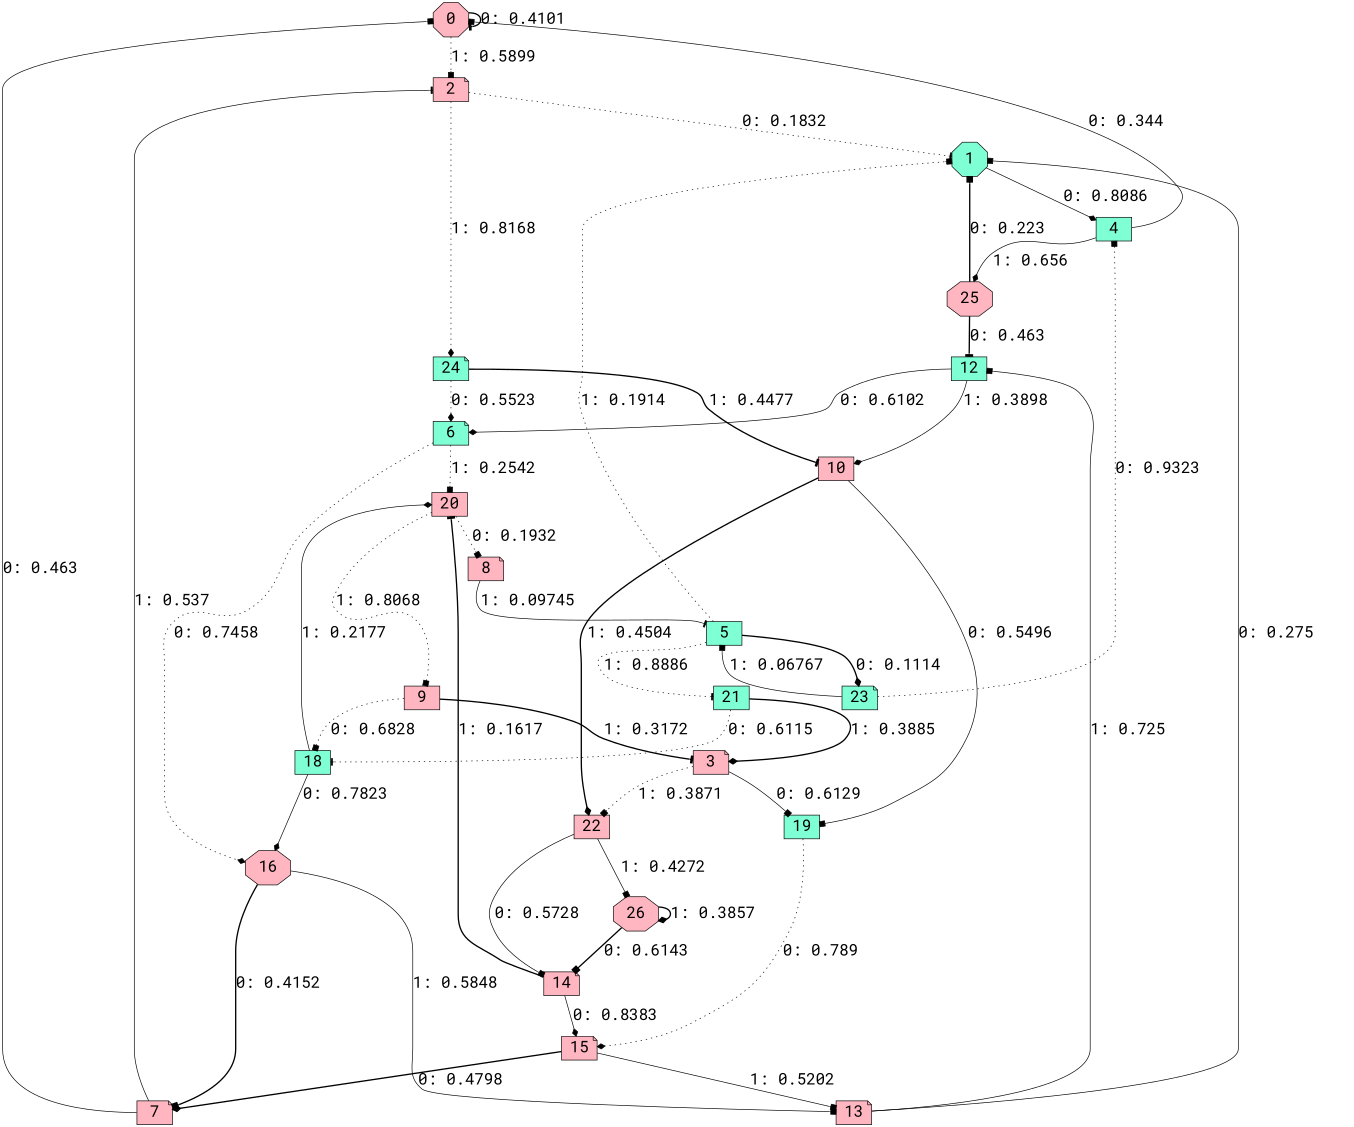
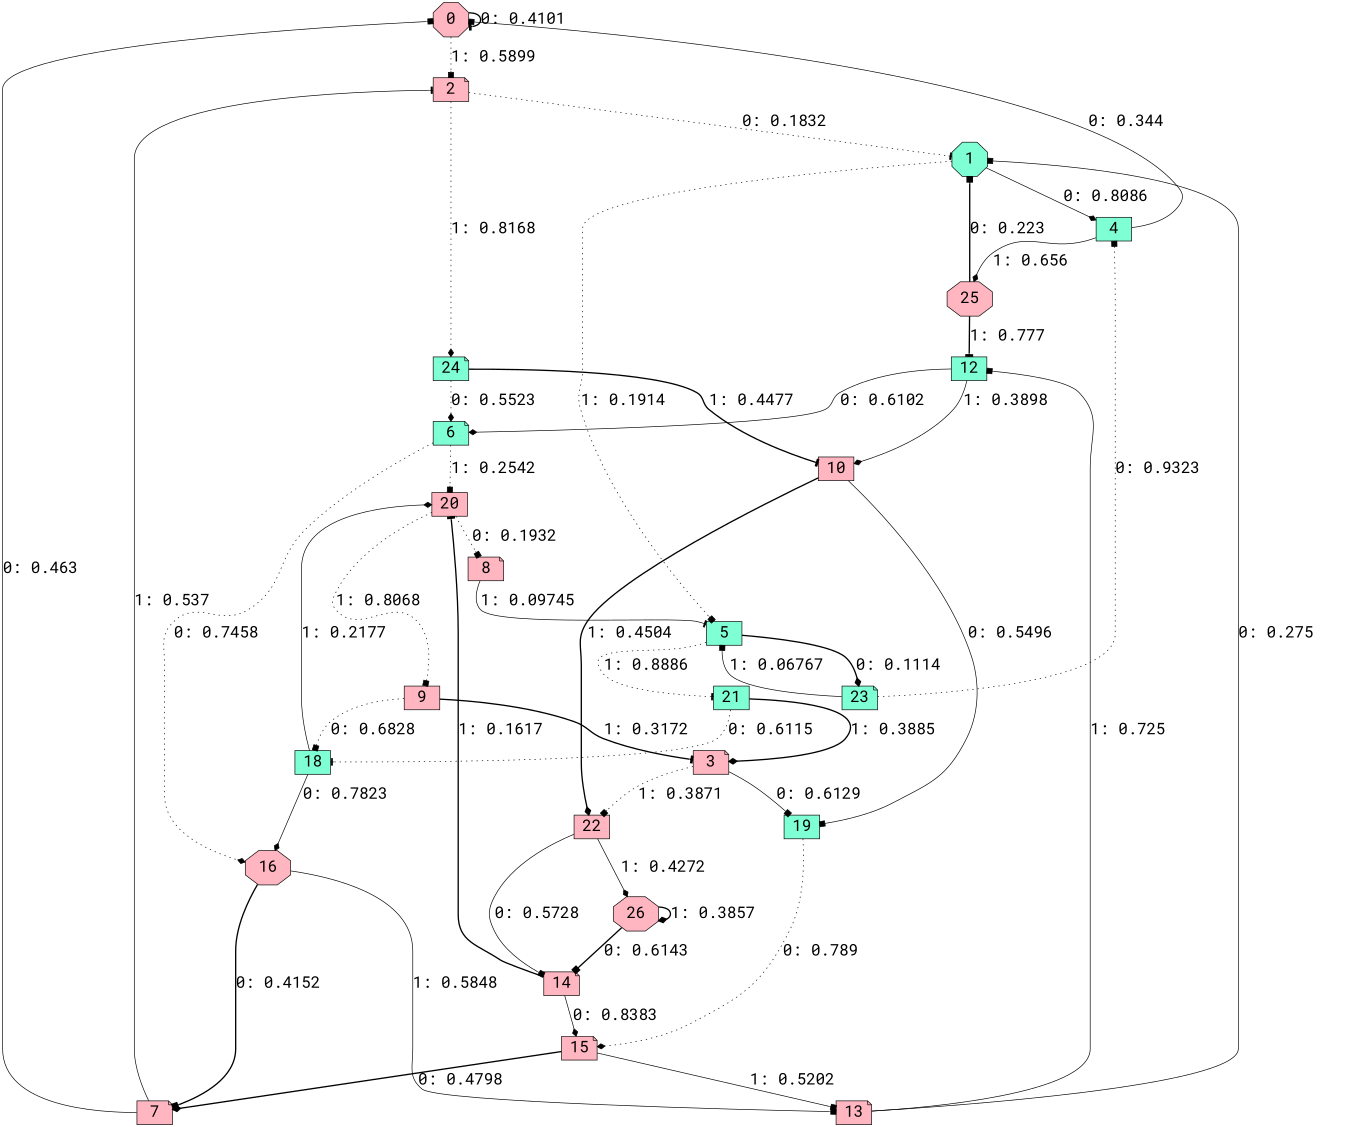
(583, 258) -> (583, 252)
(1026, 336) -> (1026, 336)
(611, 865) -> (611, 864)
